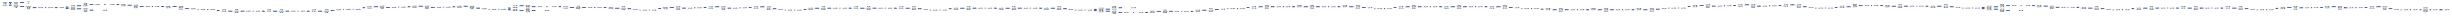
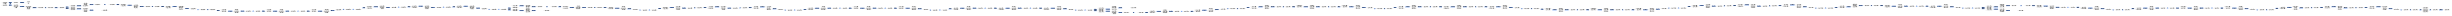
(16, 4) -> none
